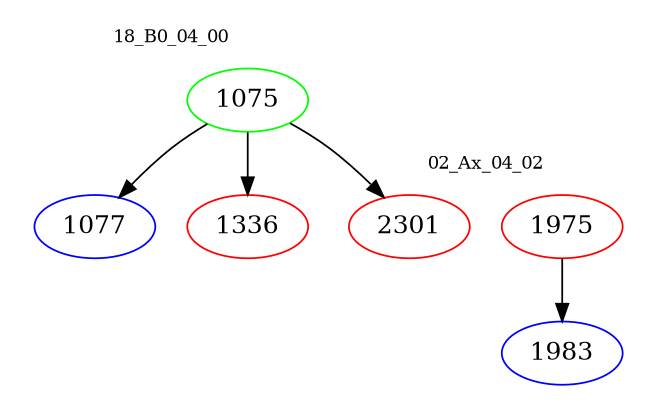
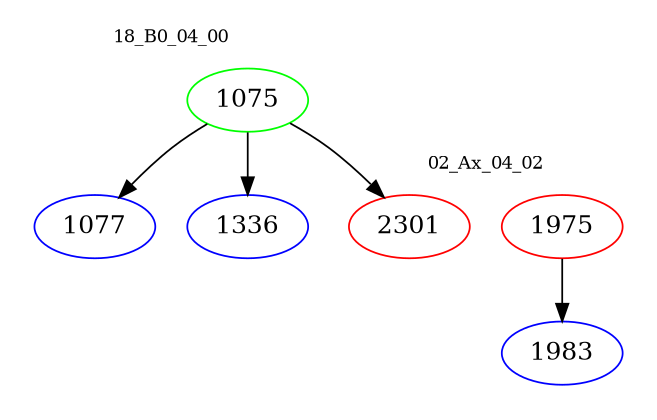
(248, 227) -> (248, 227)
